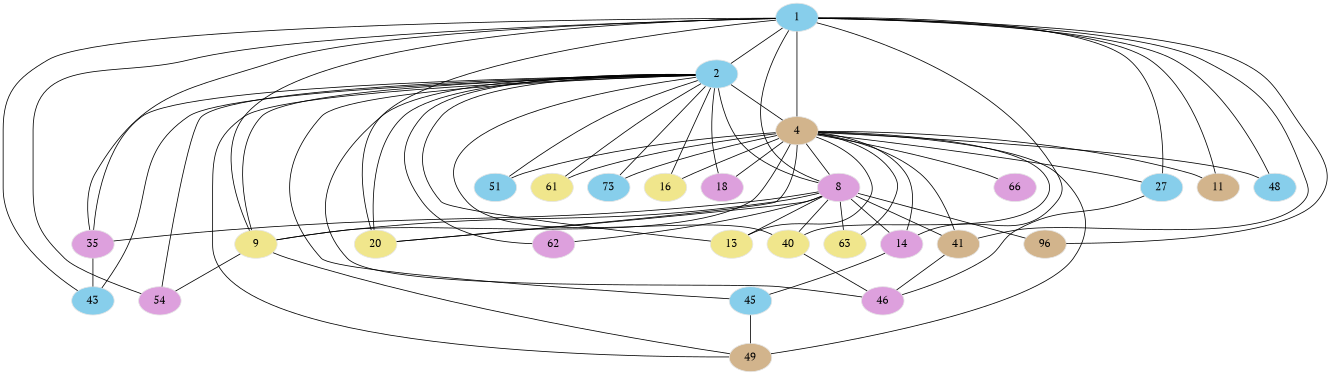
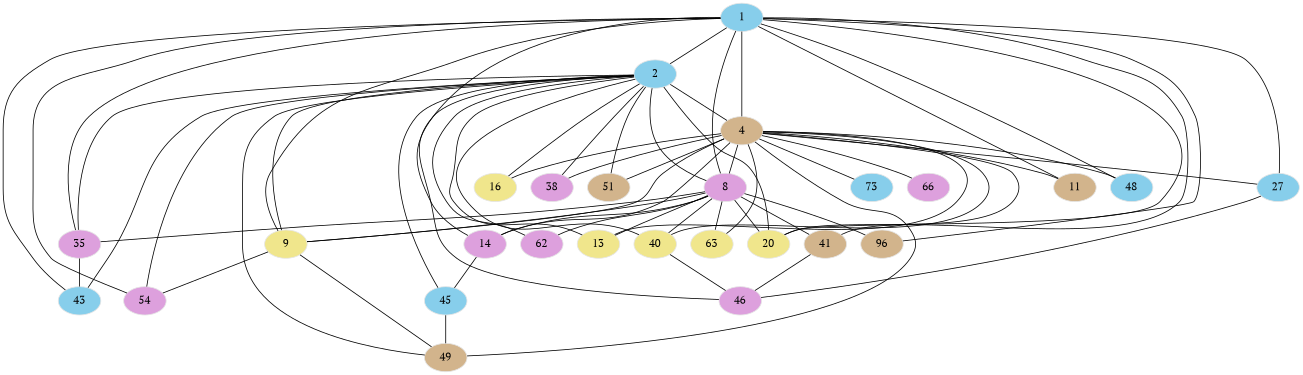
(663, 131) -> none
(902, 161) -> none
(495, 187) -> (609, 187)
(552, 187) -> none
(722, 187) -> (552, 187)
